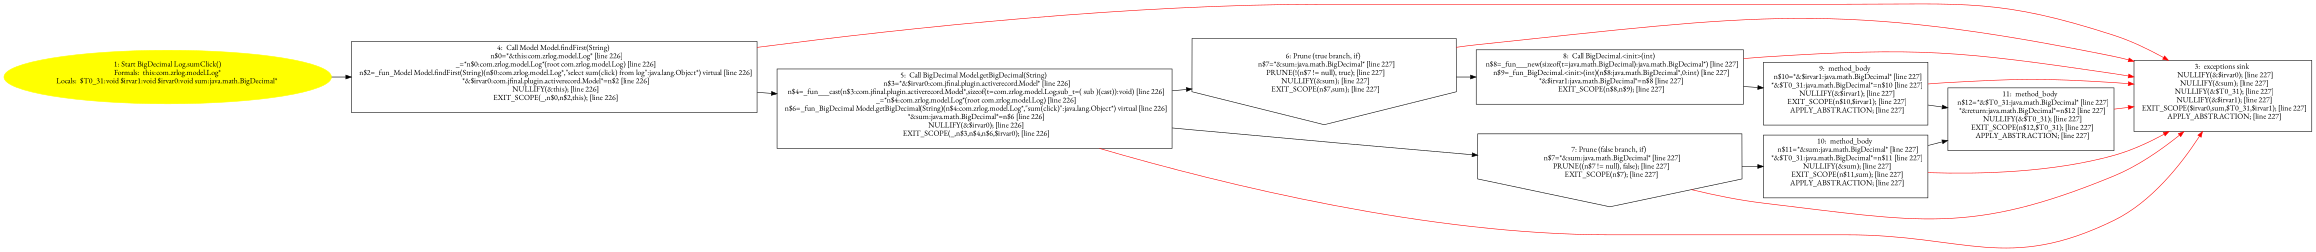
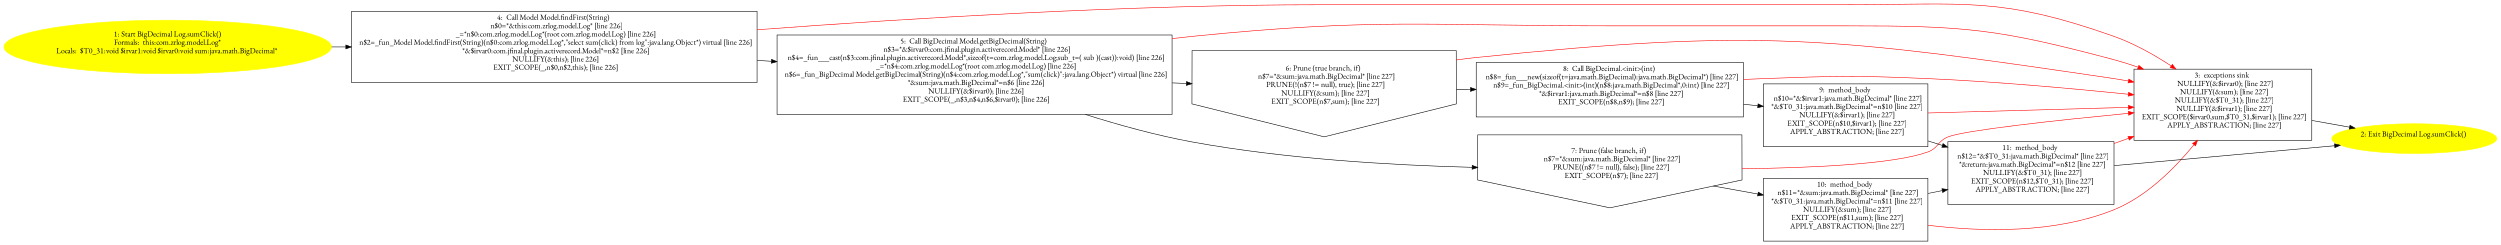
none -> (2414, 139)
